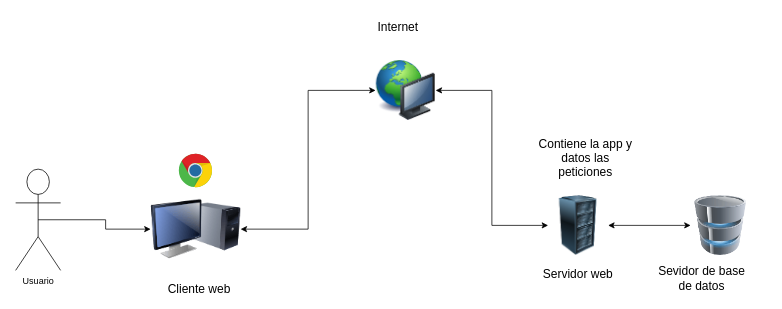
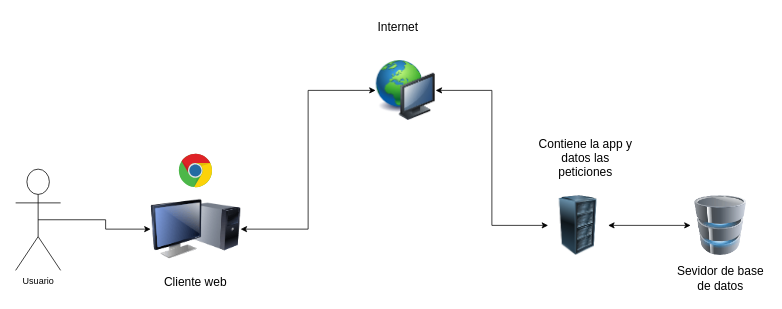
(578, 274) -> none
(702, 278) -> (720, 278)
(199, 289) -> (195, 282)
